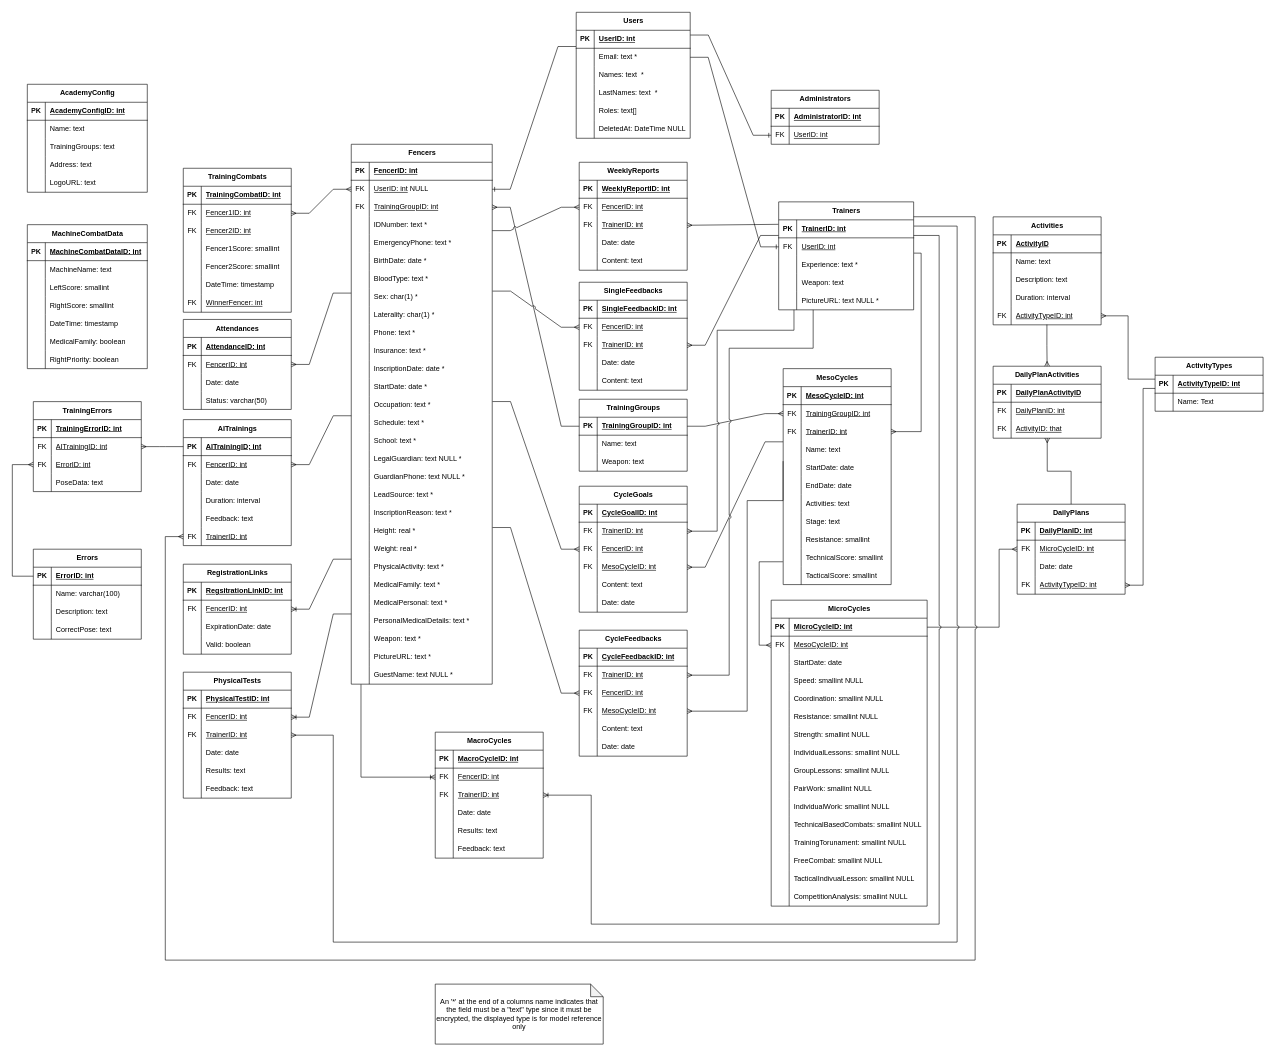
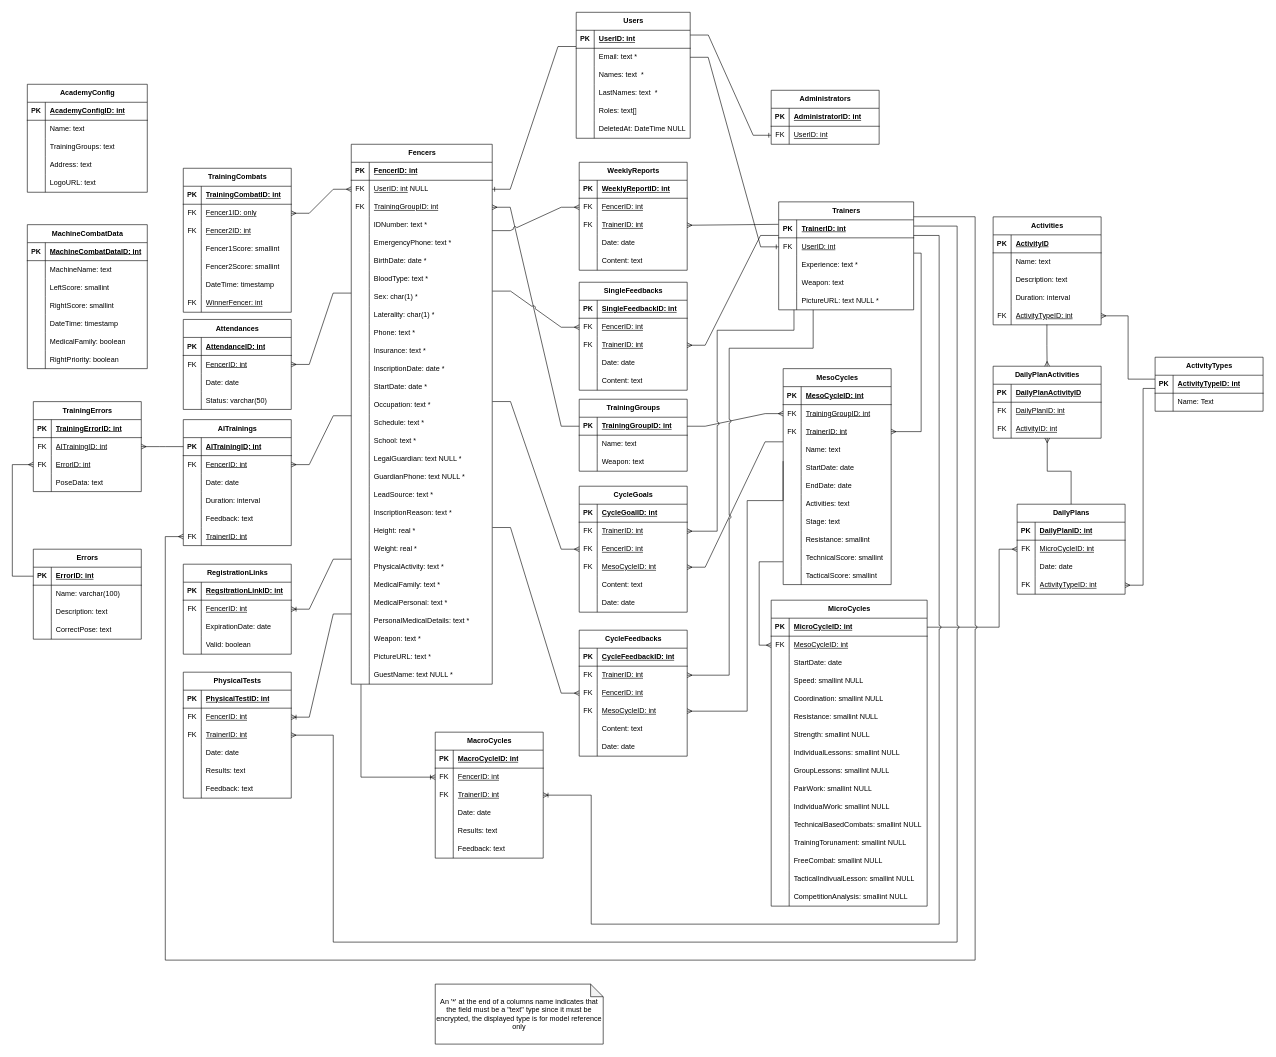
(232, 213) -> (234, 213)
(1045, 429) -> (1042, 429)
